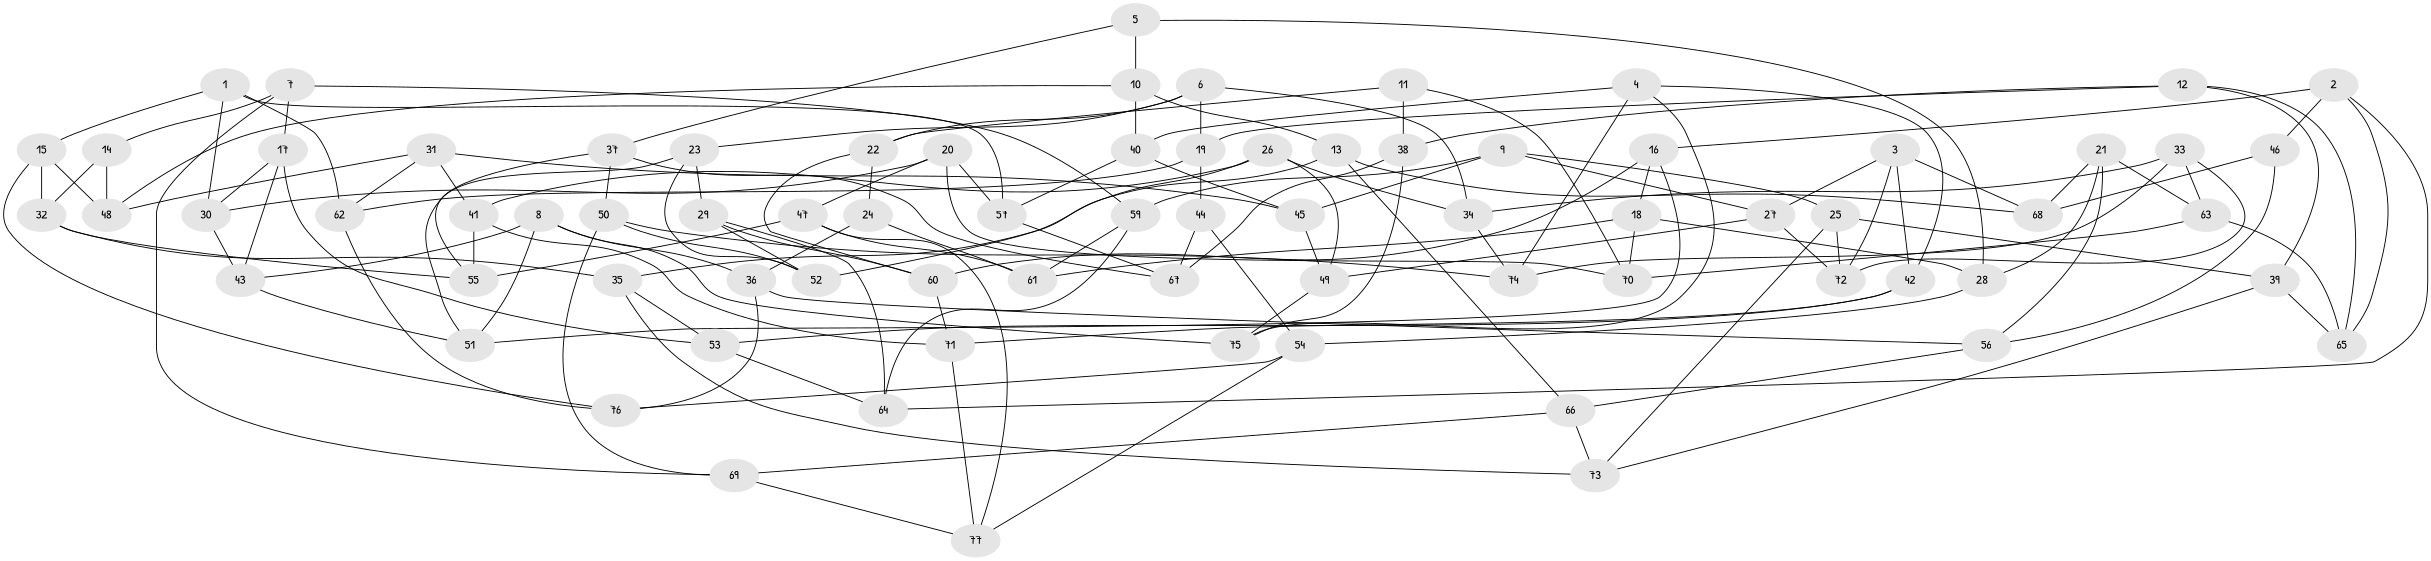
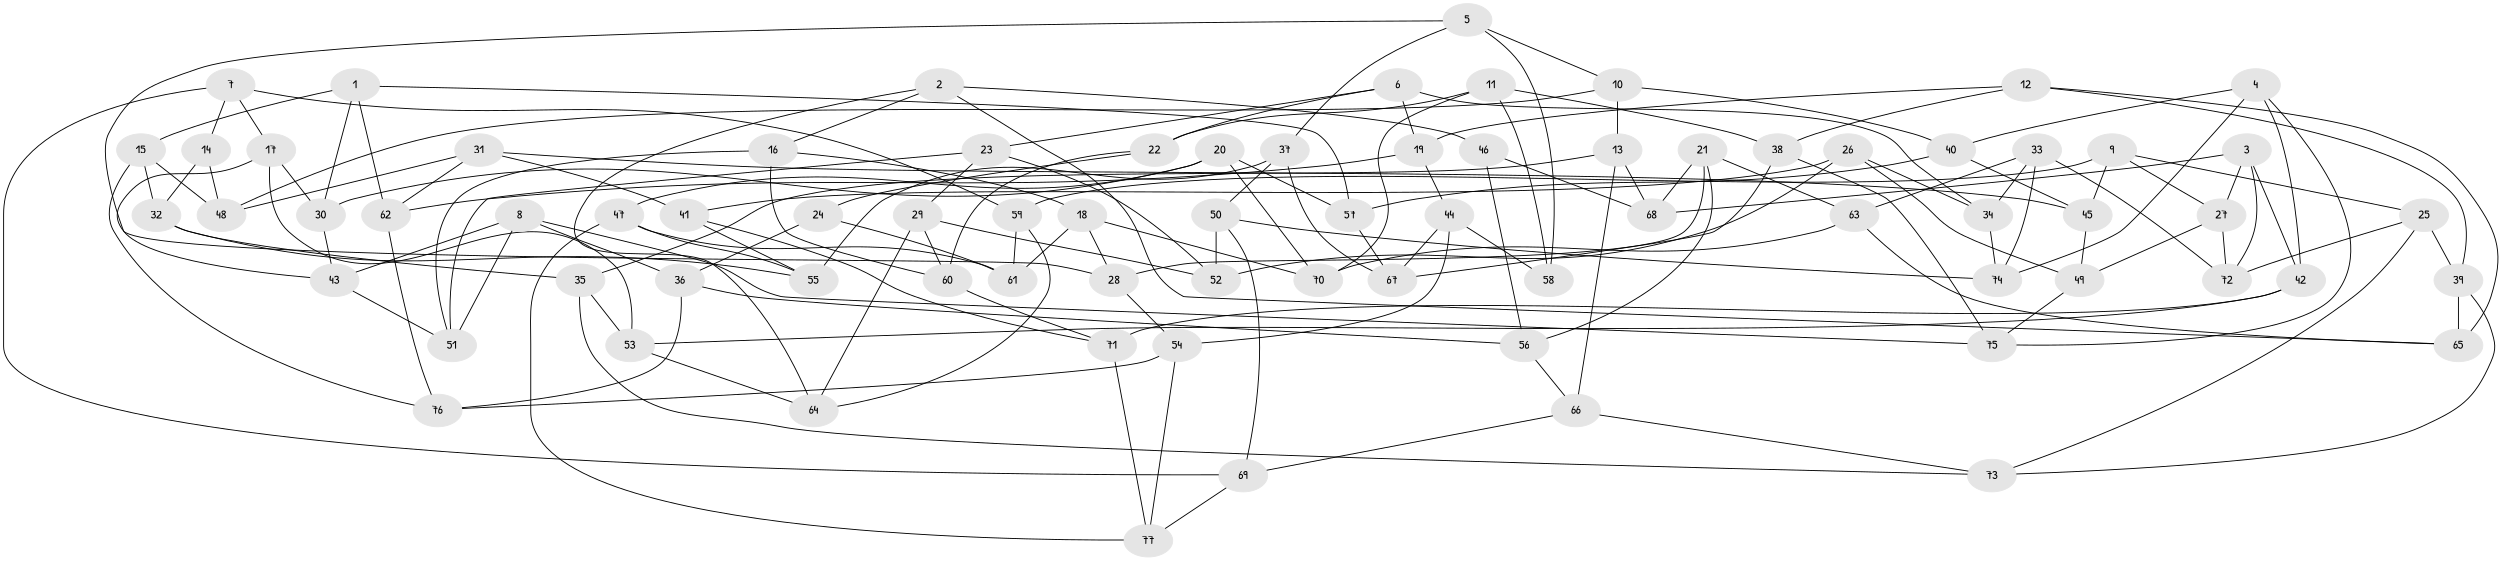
none -> (1549, 280)
